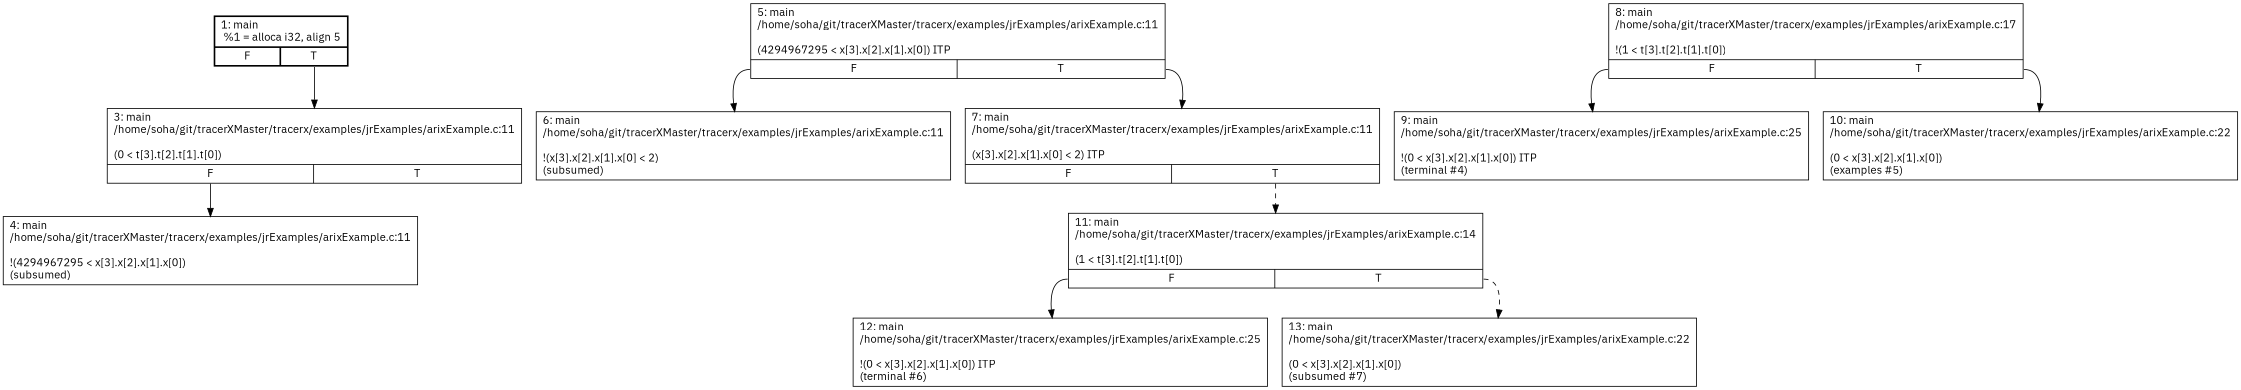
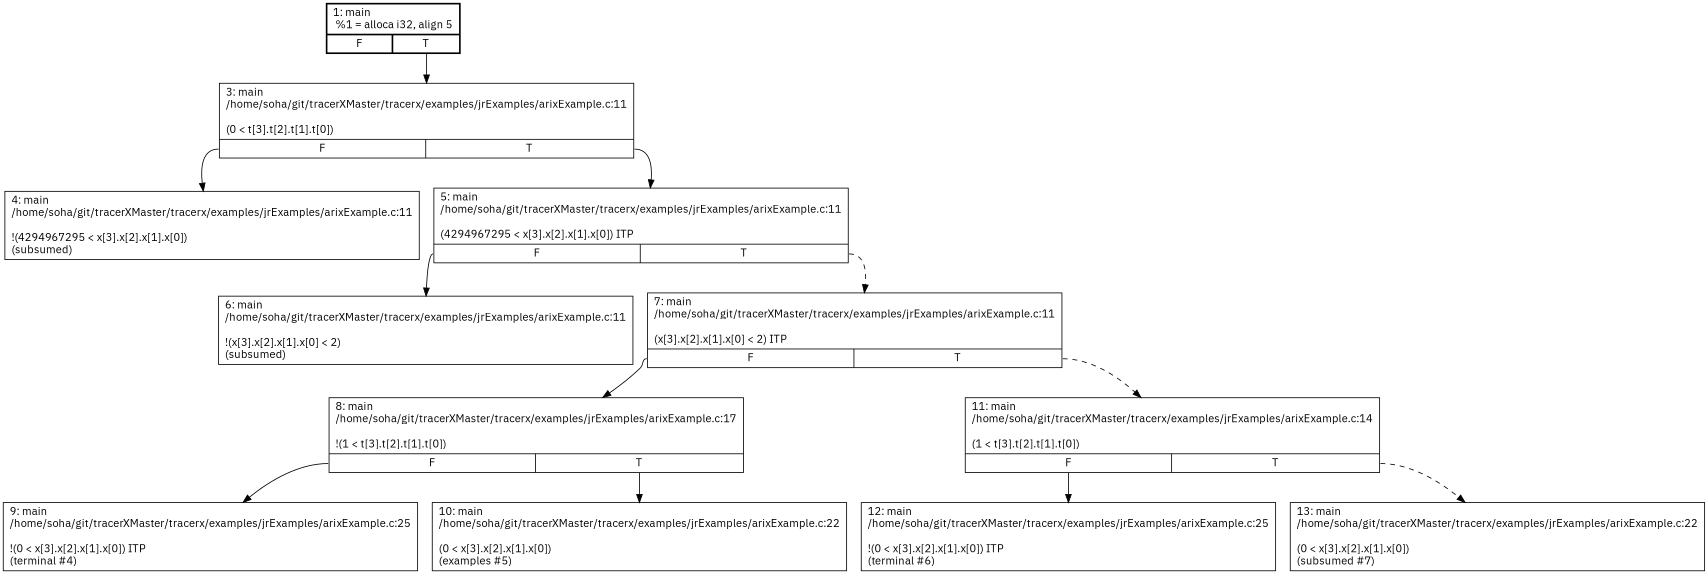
(1181, 80) -> (864, 265)
none -> (649, 160)
none -> (630, 377)
